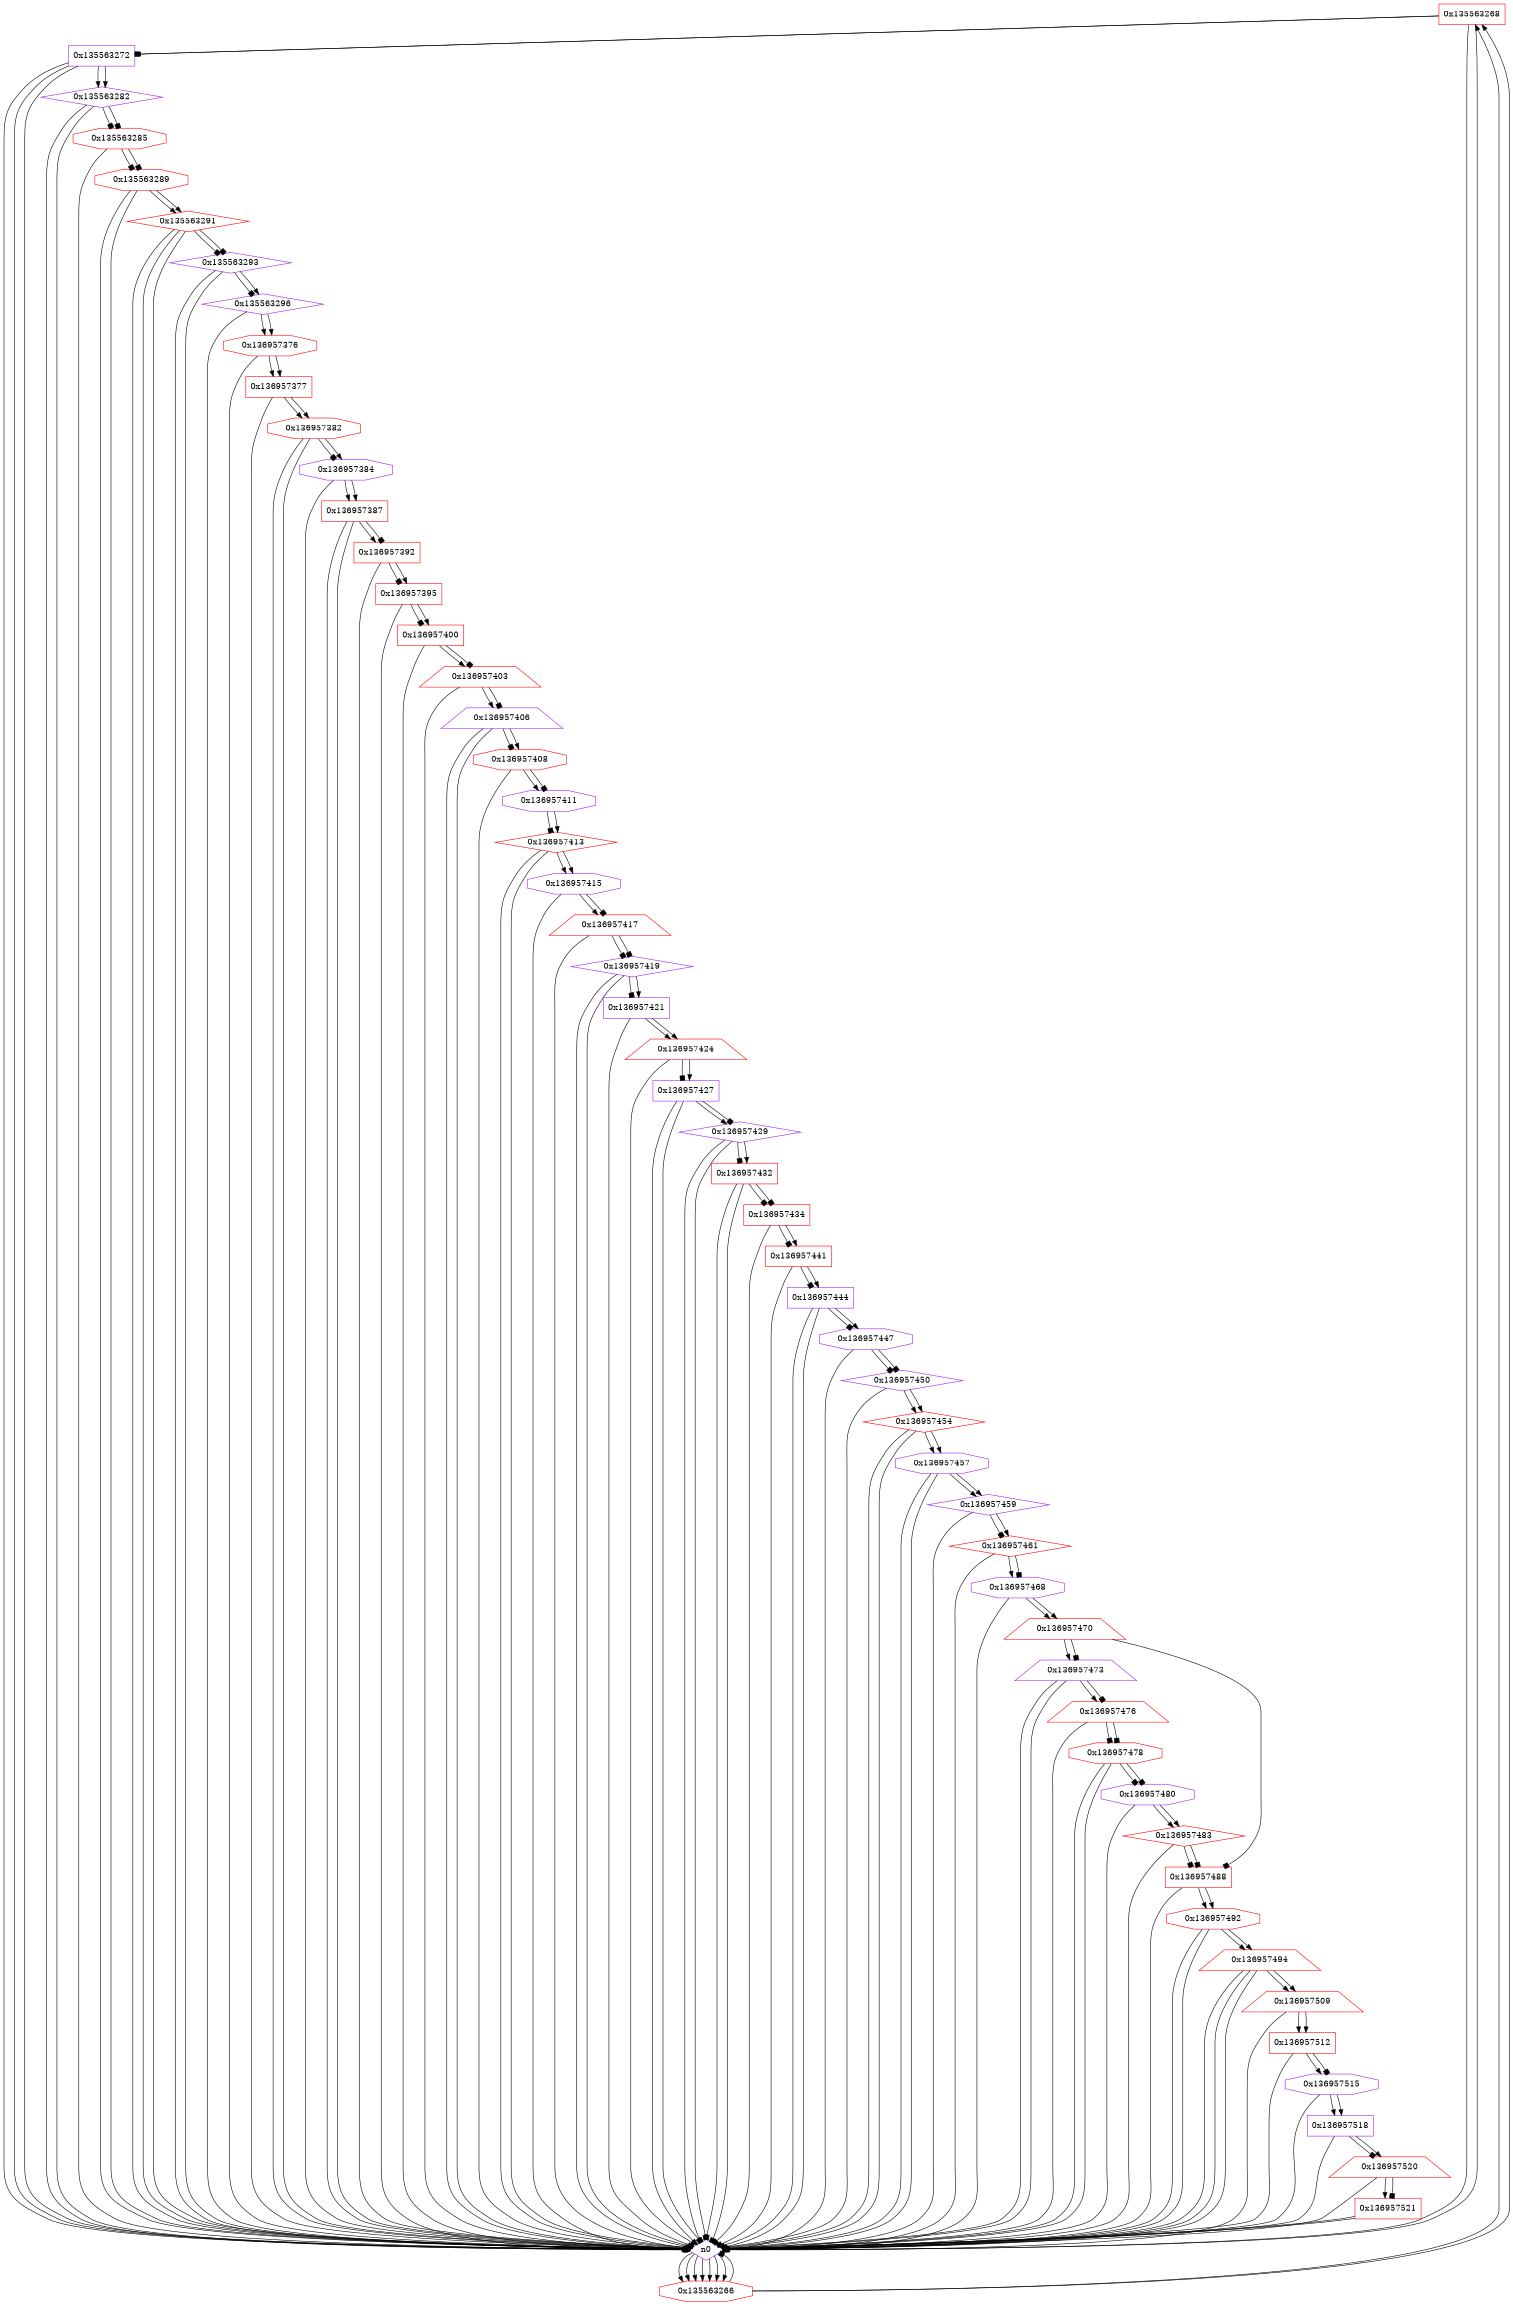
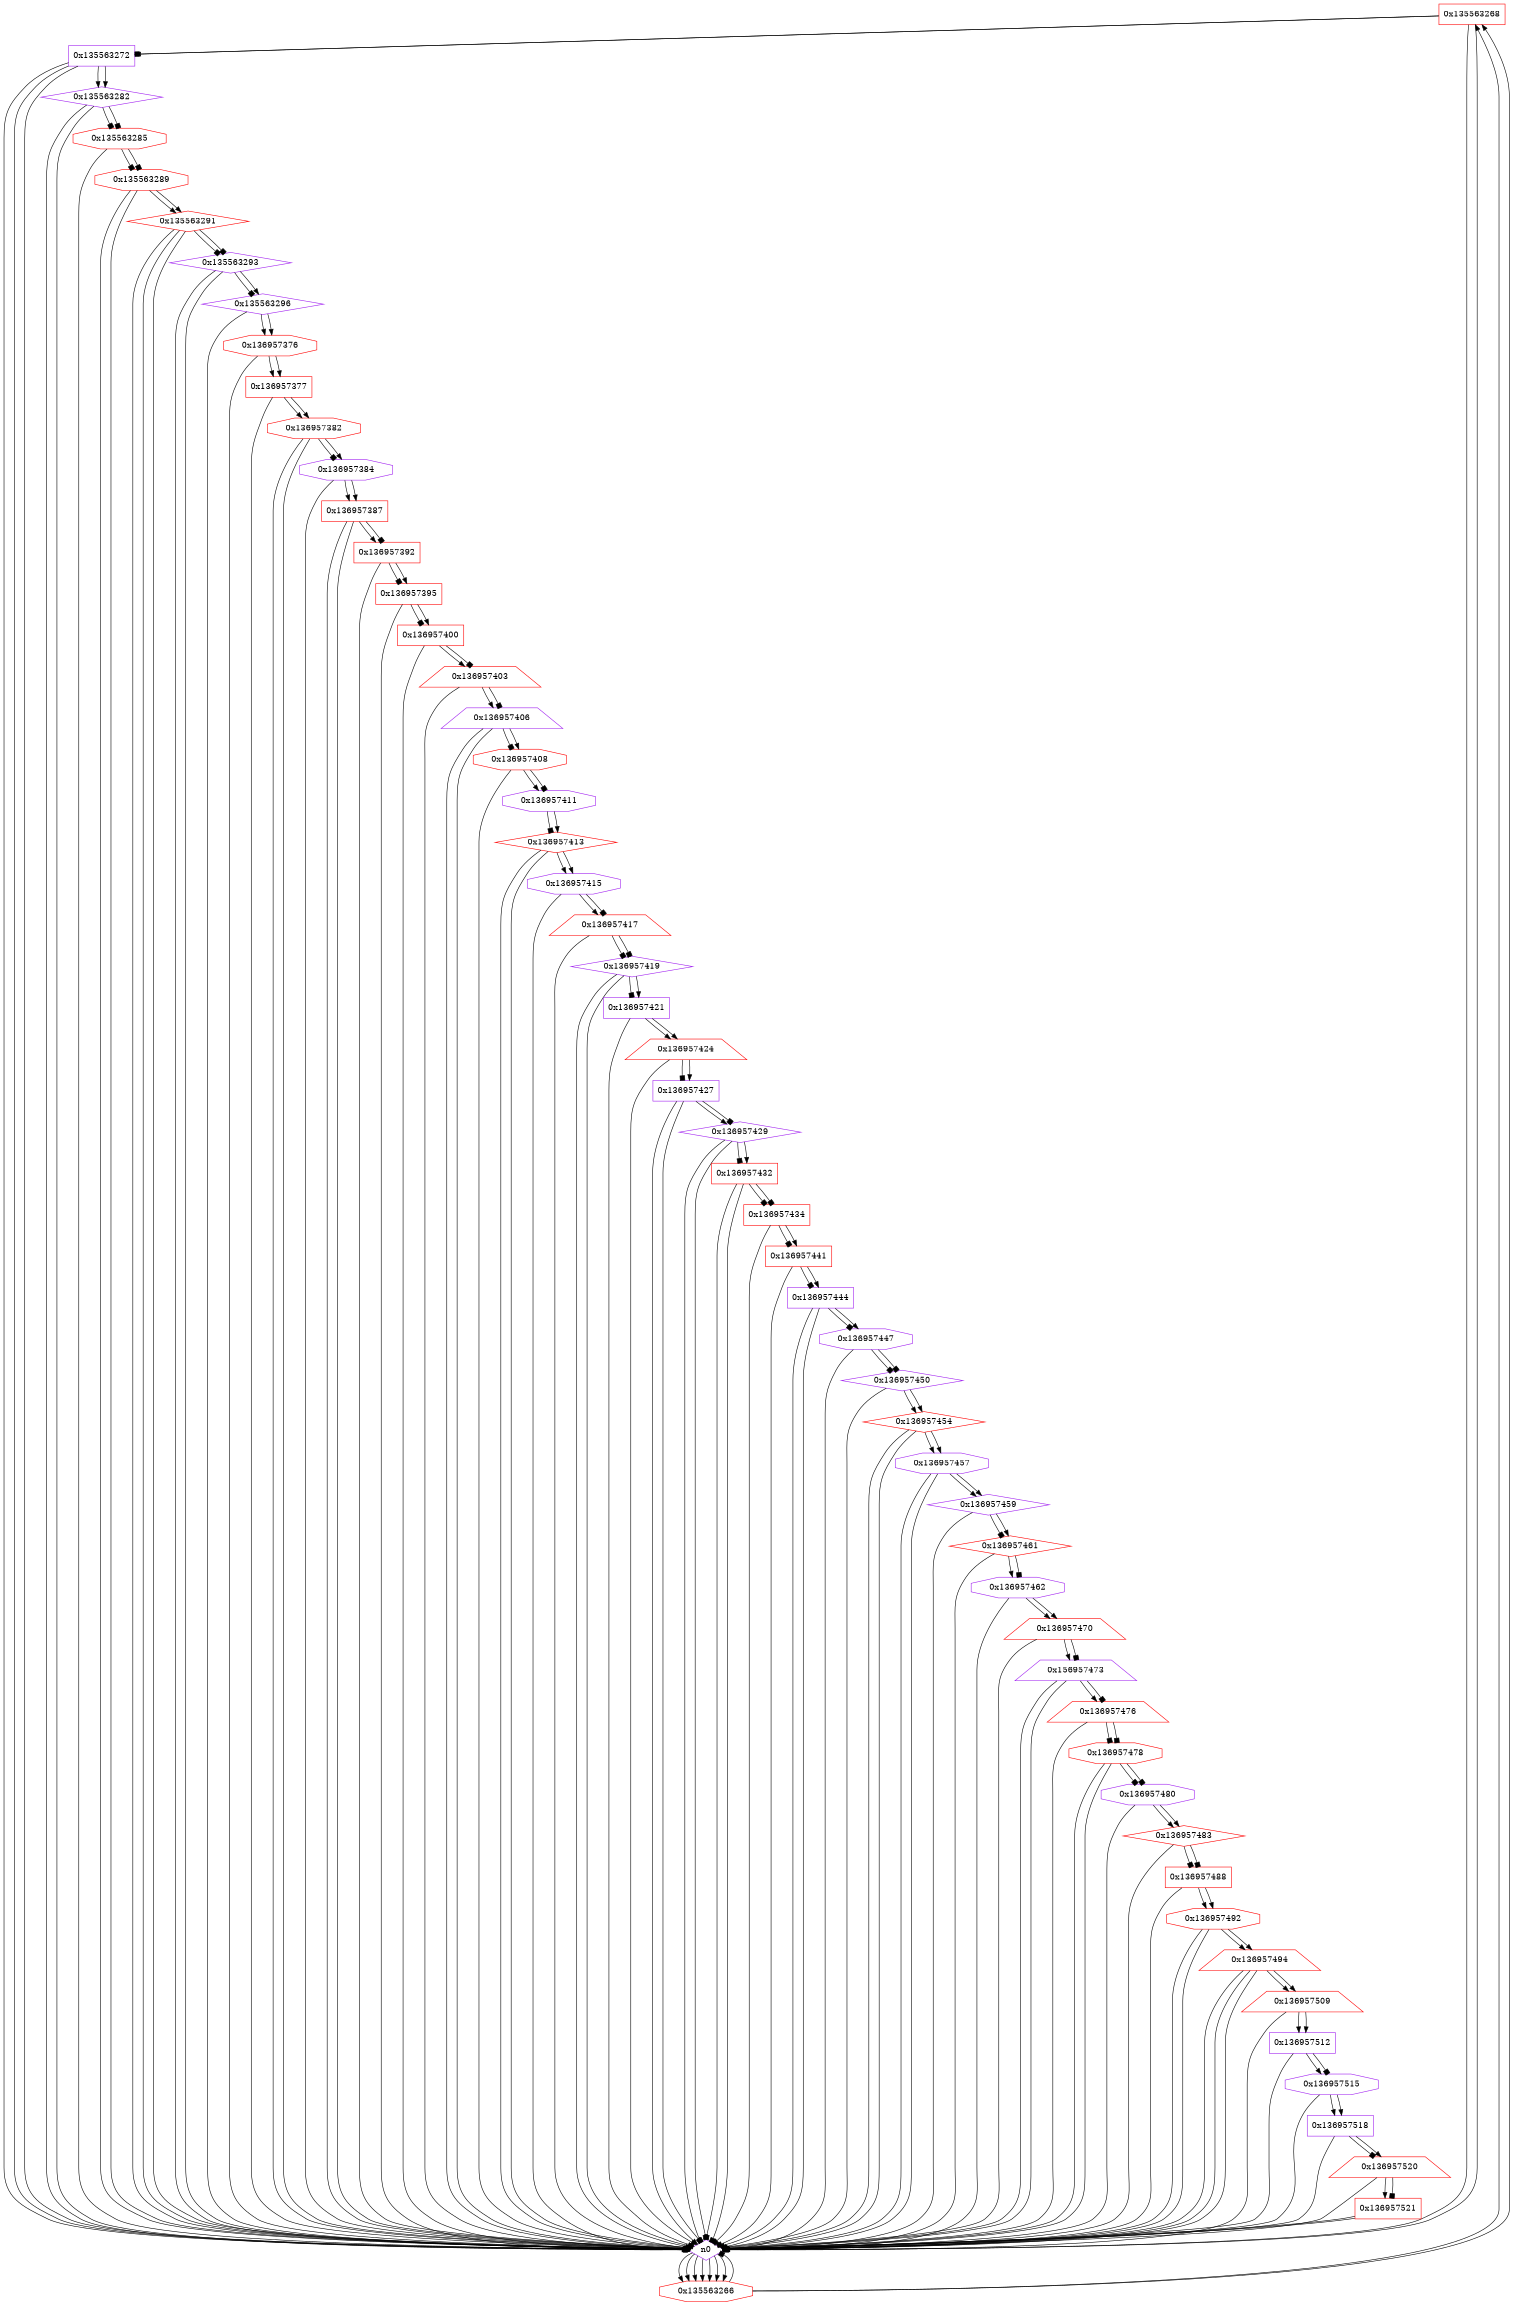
(1018, 1588) -> (1018, 1588)
(1076, 1670) -> (1076, 1670)
(1260, 1708) -> (999, 2053)
(1302, 2043) -> (1302, 2043)
